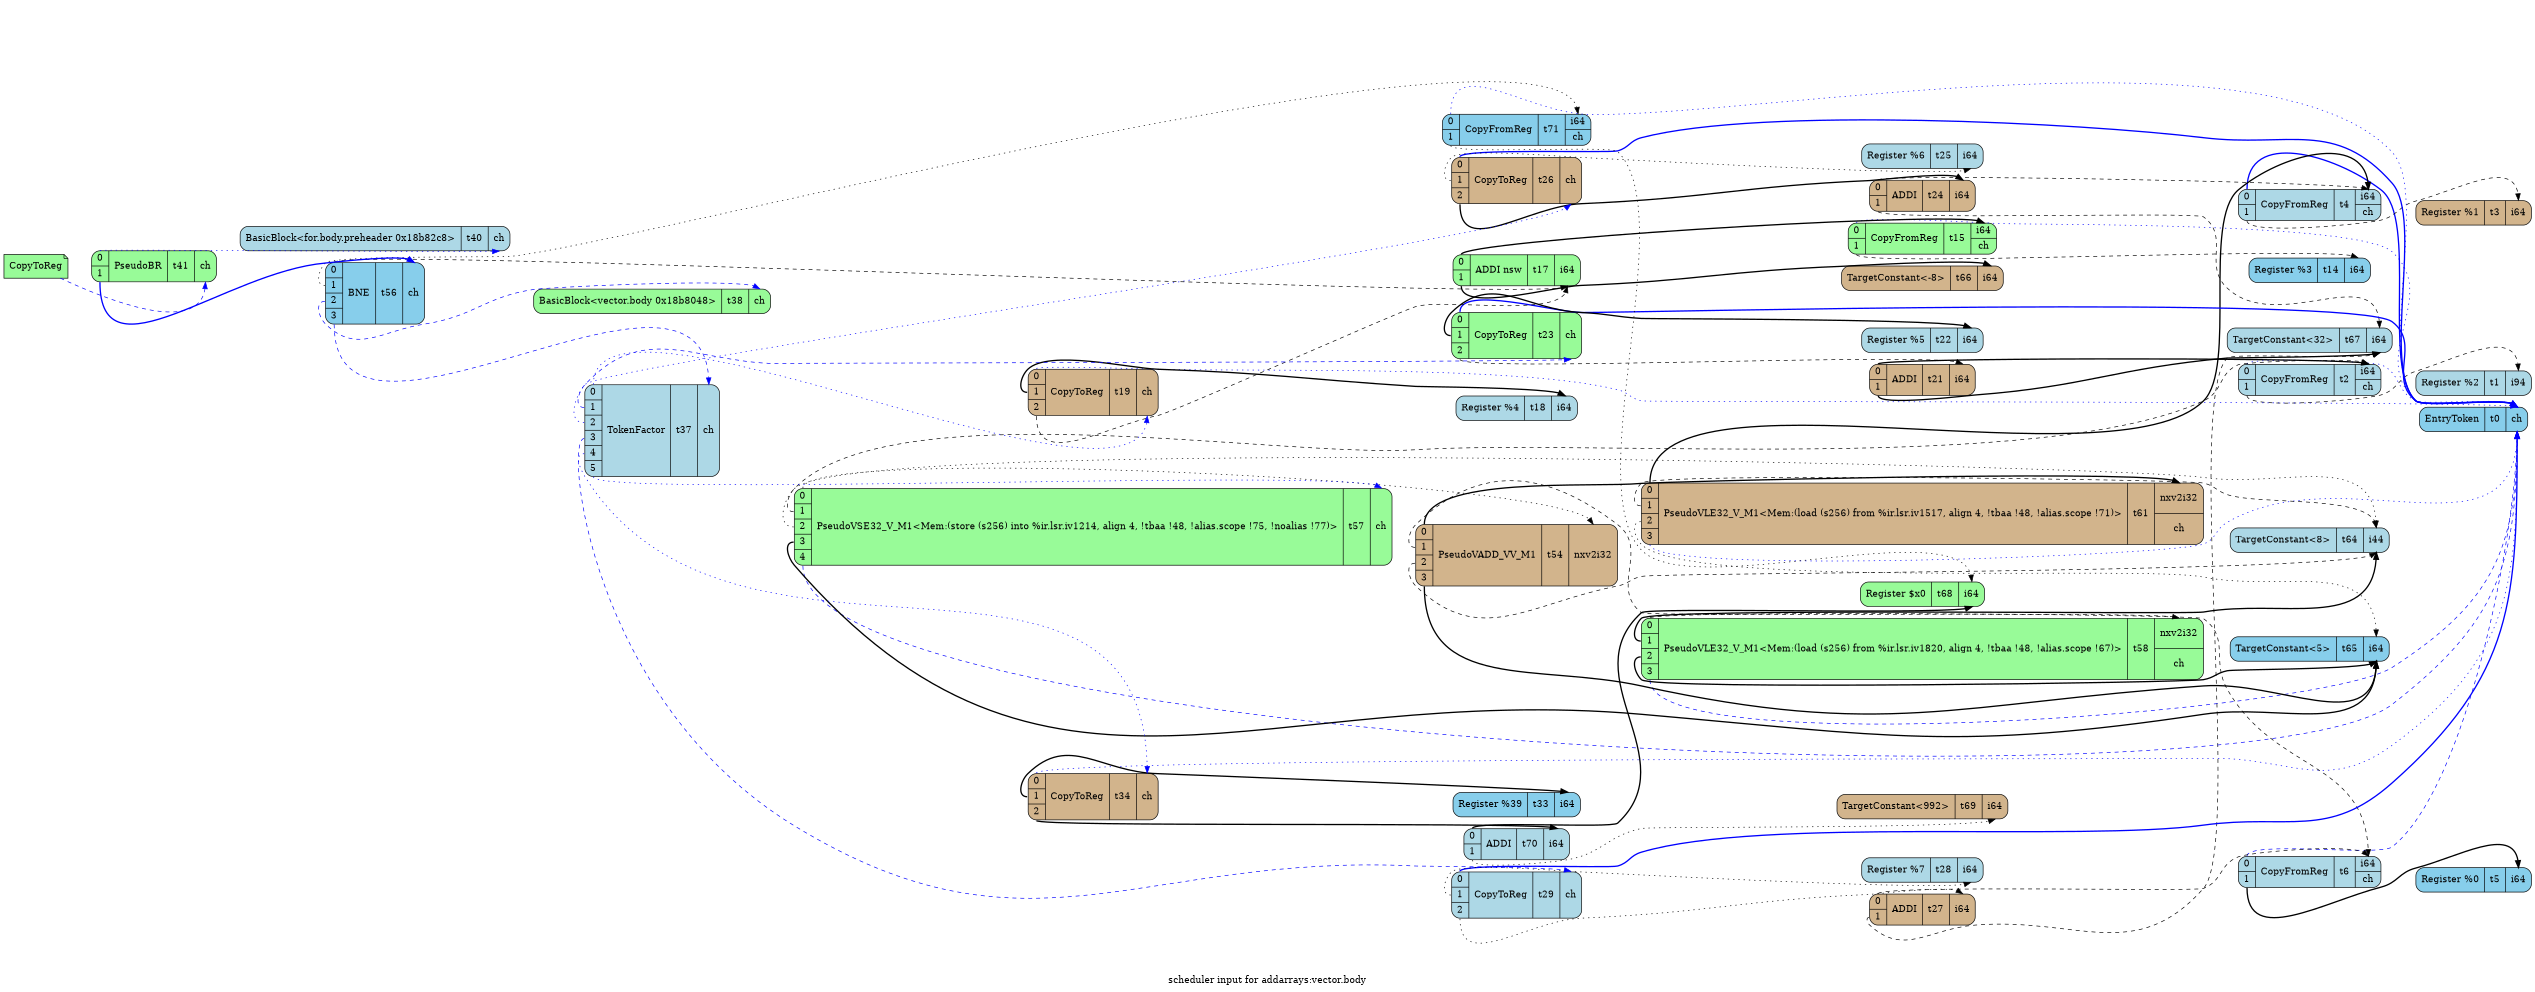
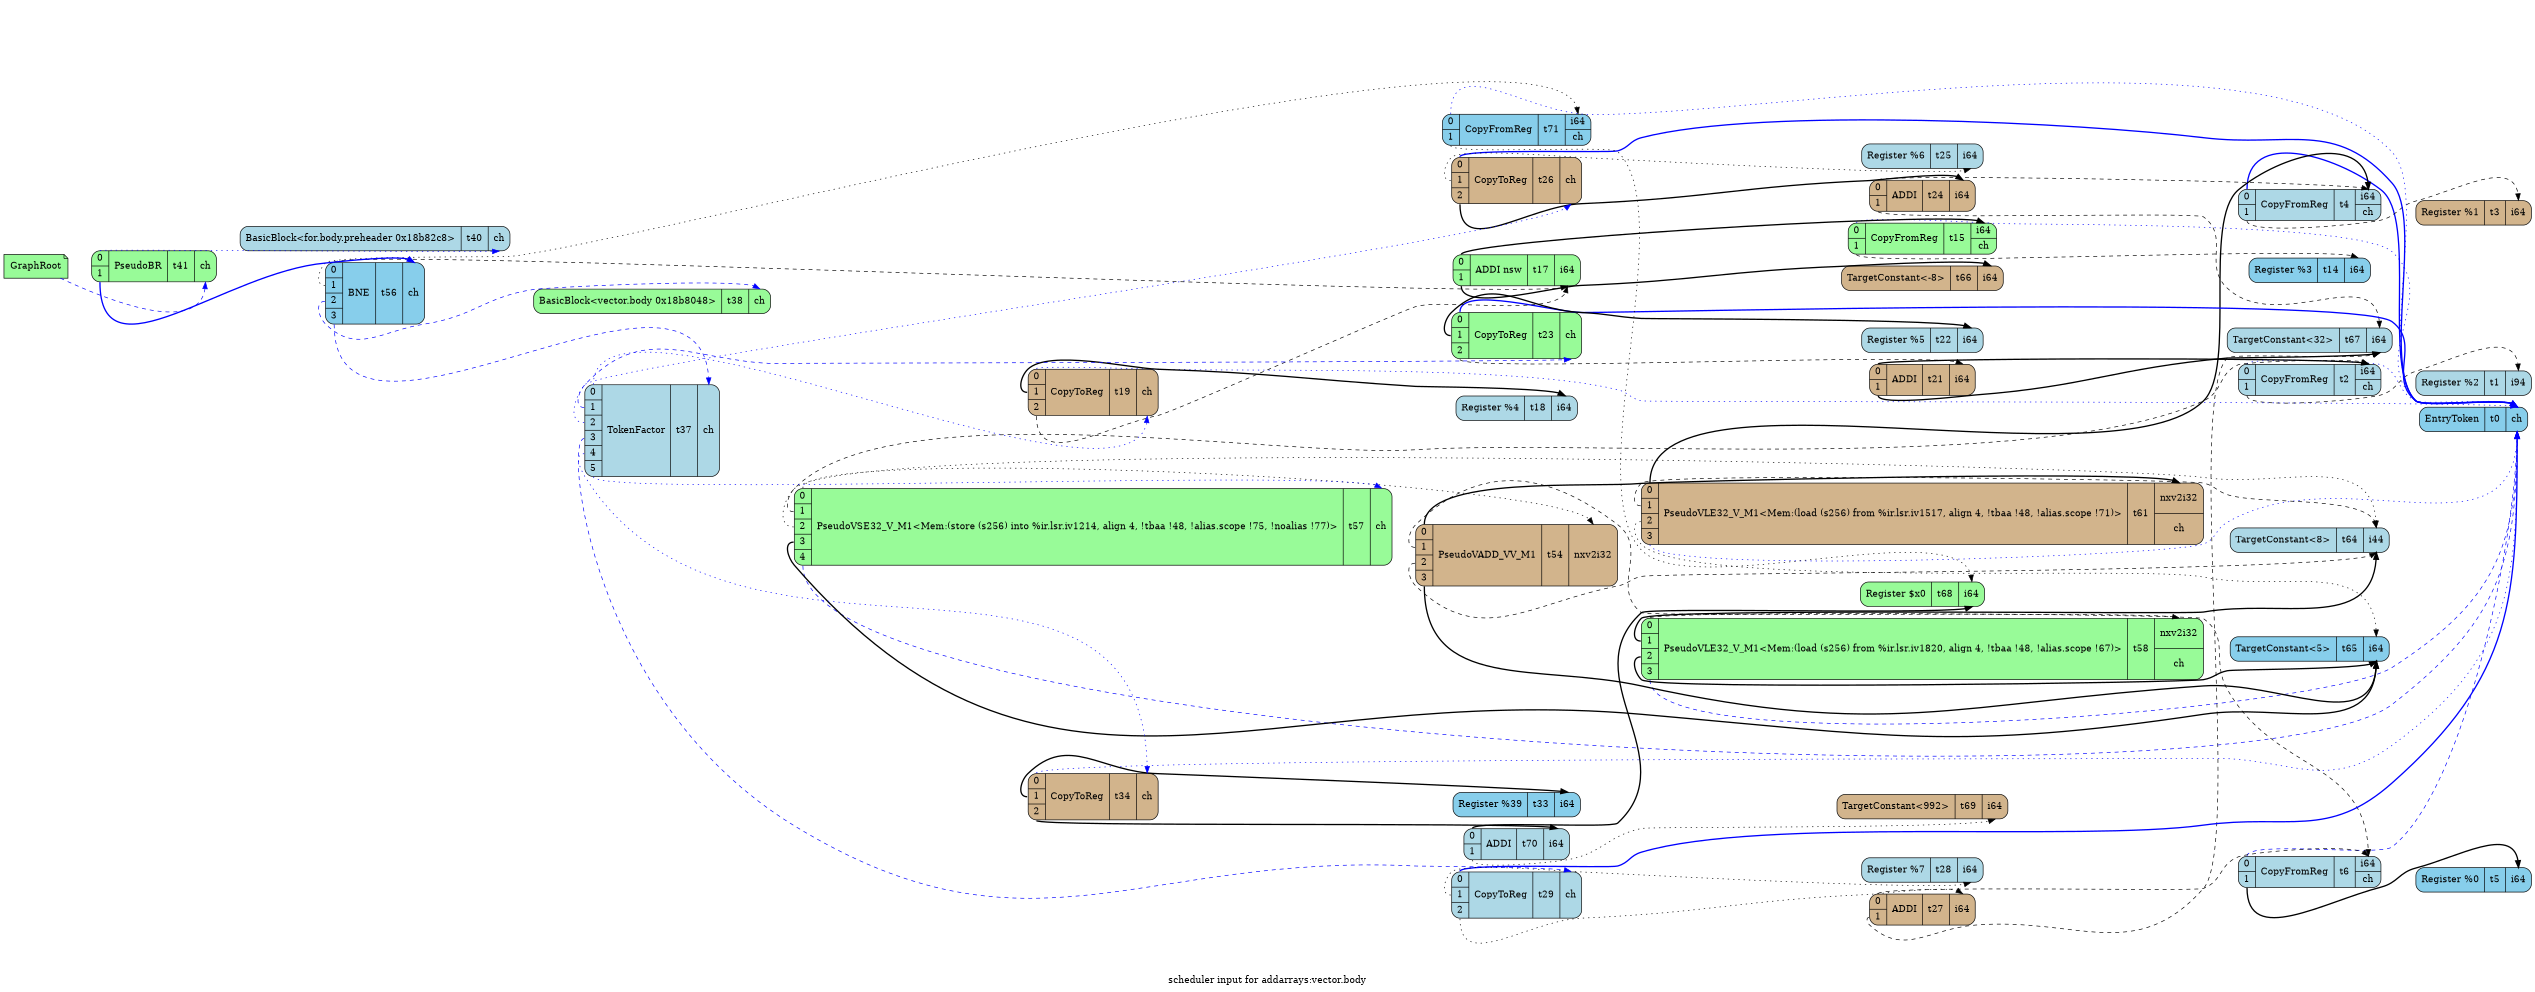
(36, 266) -> (36, 266)
